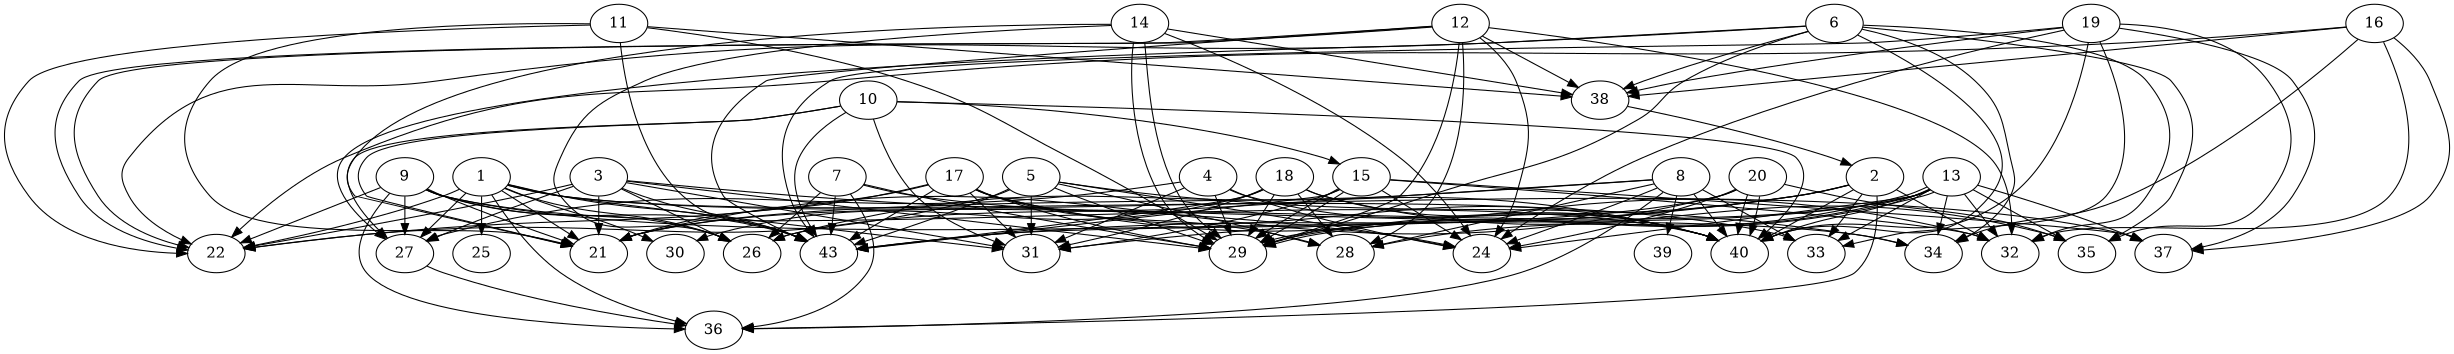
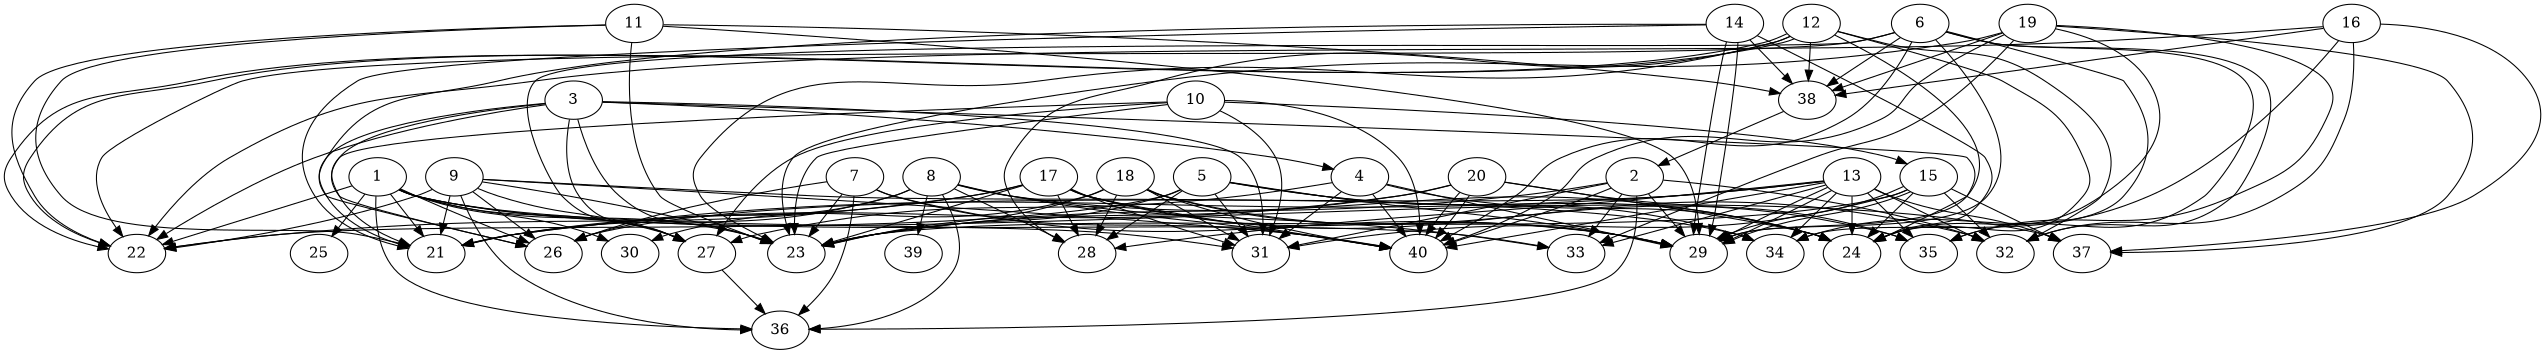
(913, 215) -> (1054, 131)
(829, 254) -> (796, 254)
